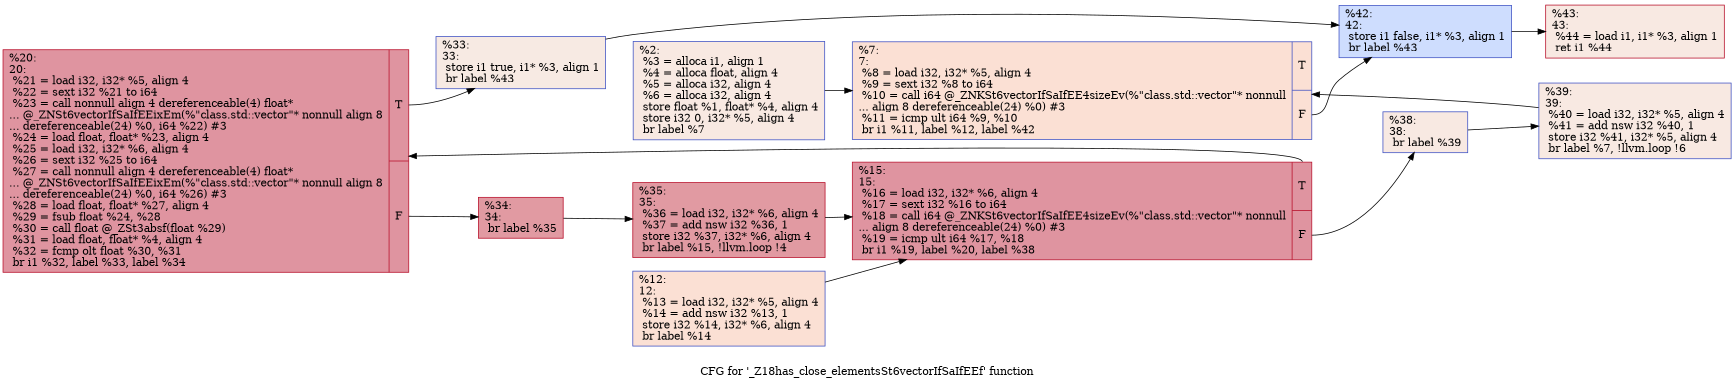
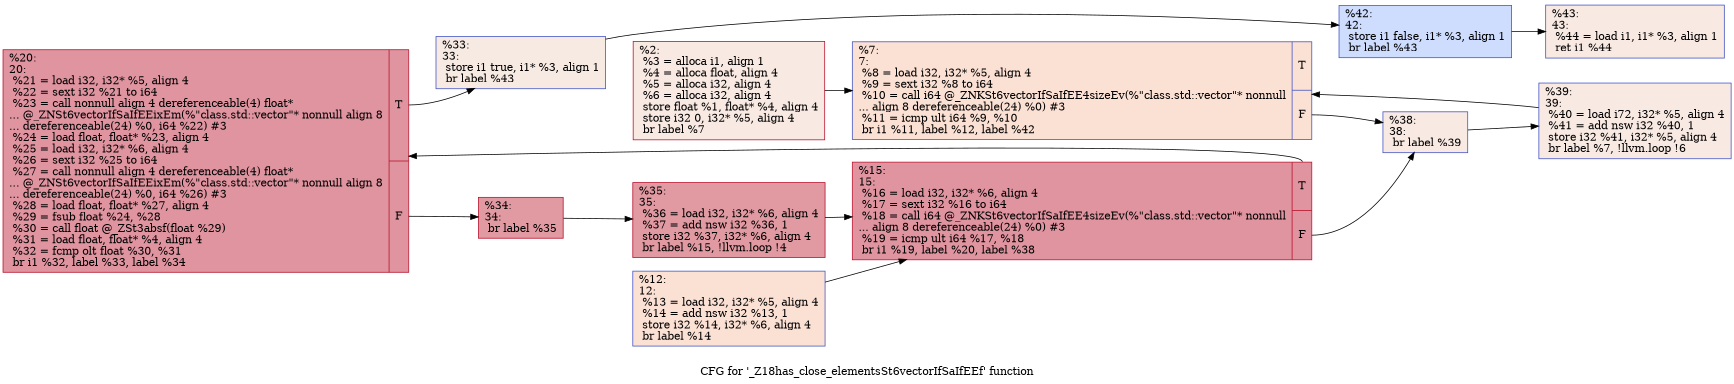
(1635, 32) -> (1635, 32)
(1334, 86) -> (1344, 117)
(729, 91) -> (729, 91)
(1635, 115) -> (1635, 115)
